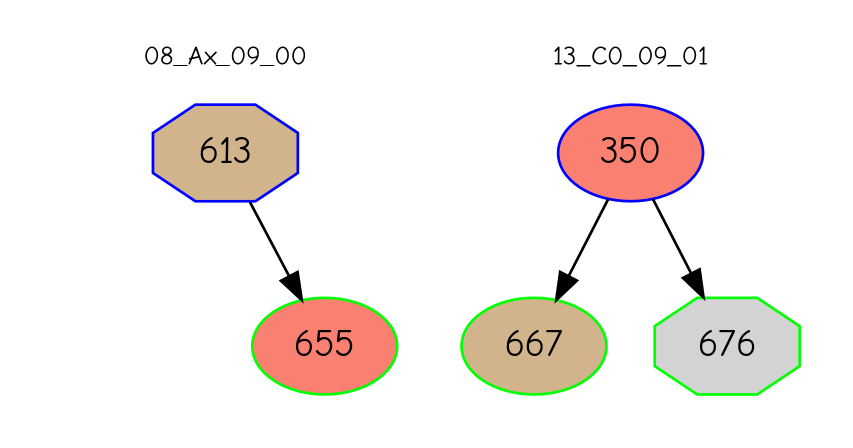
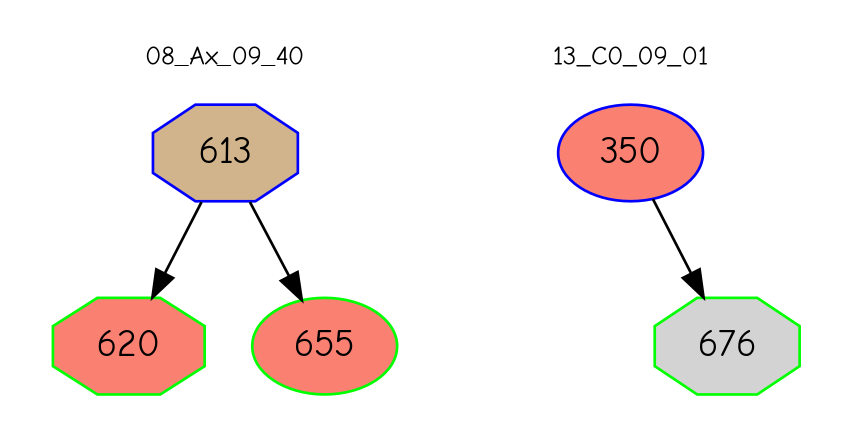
(225, 58) -> (225, 58)
none -> (129, 346)
(534, 346) -> none
